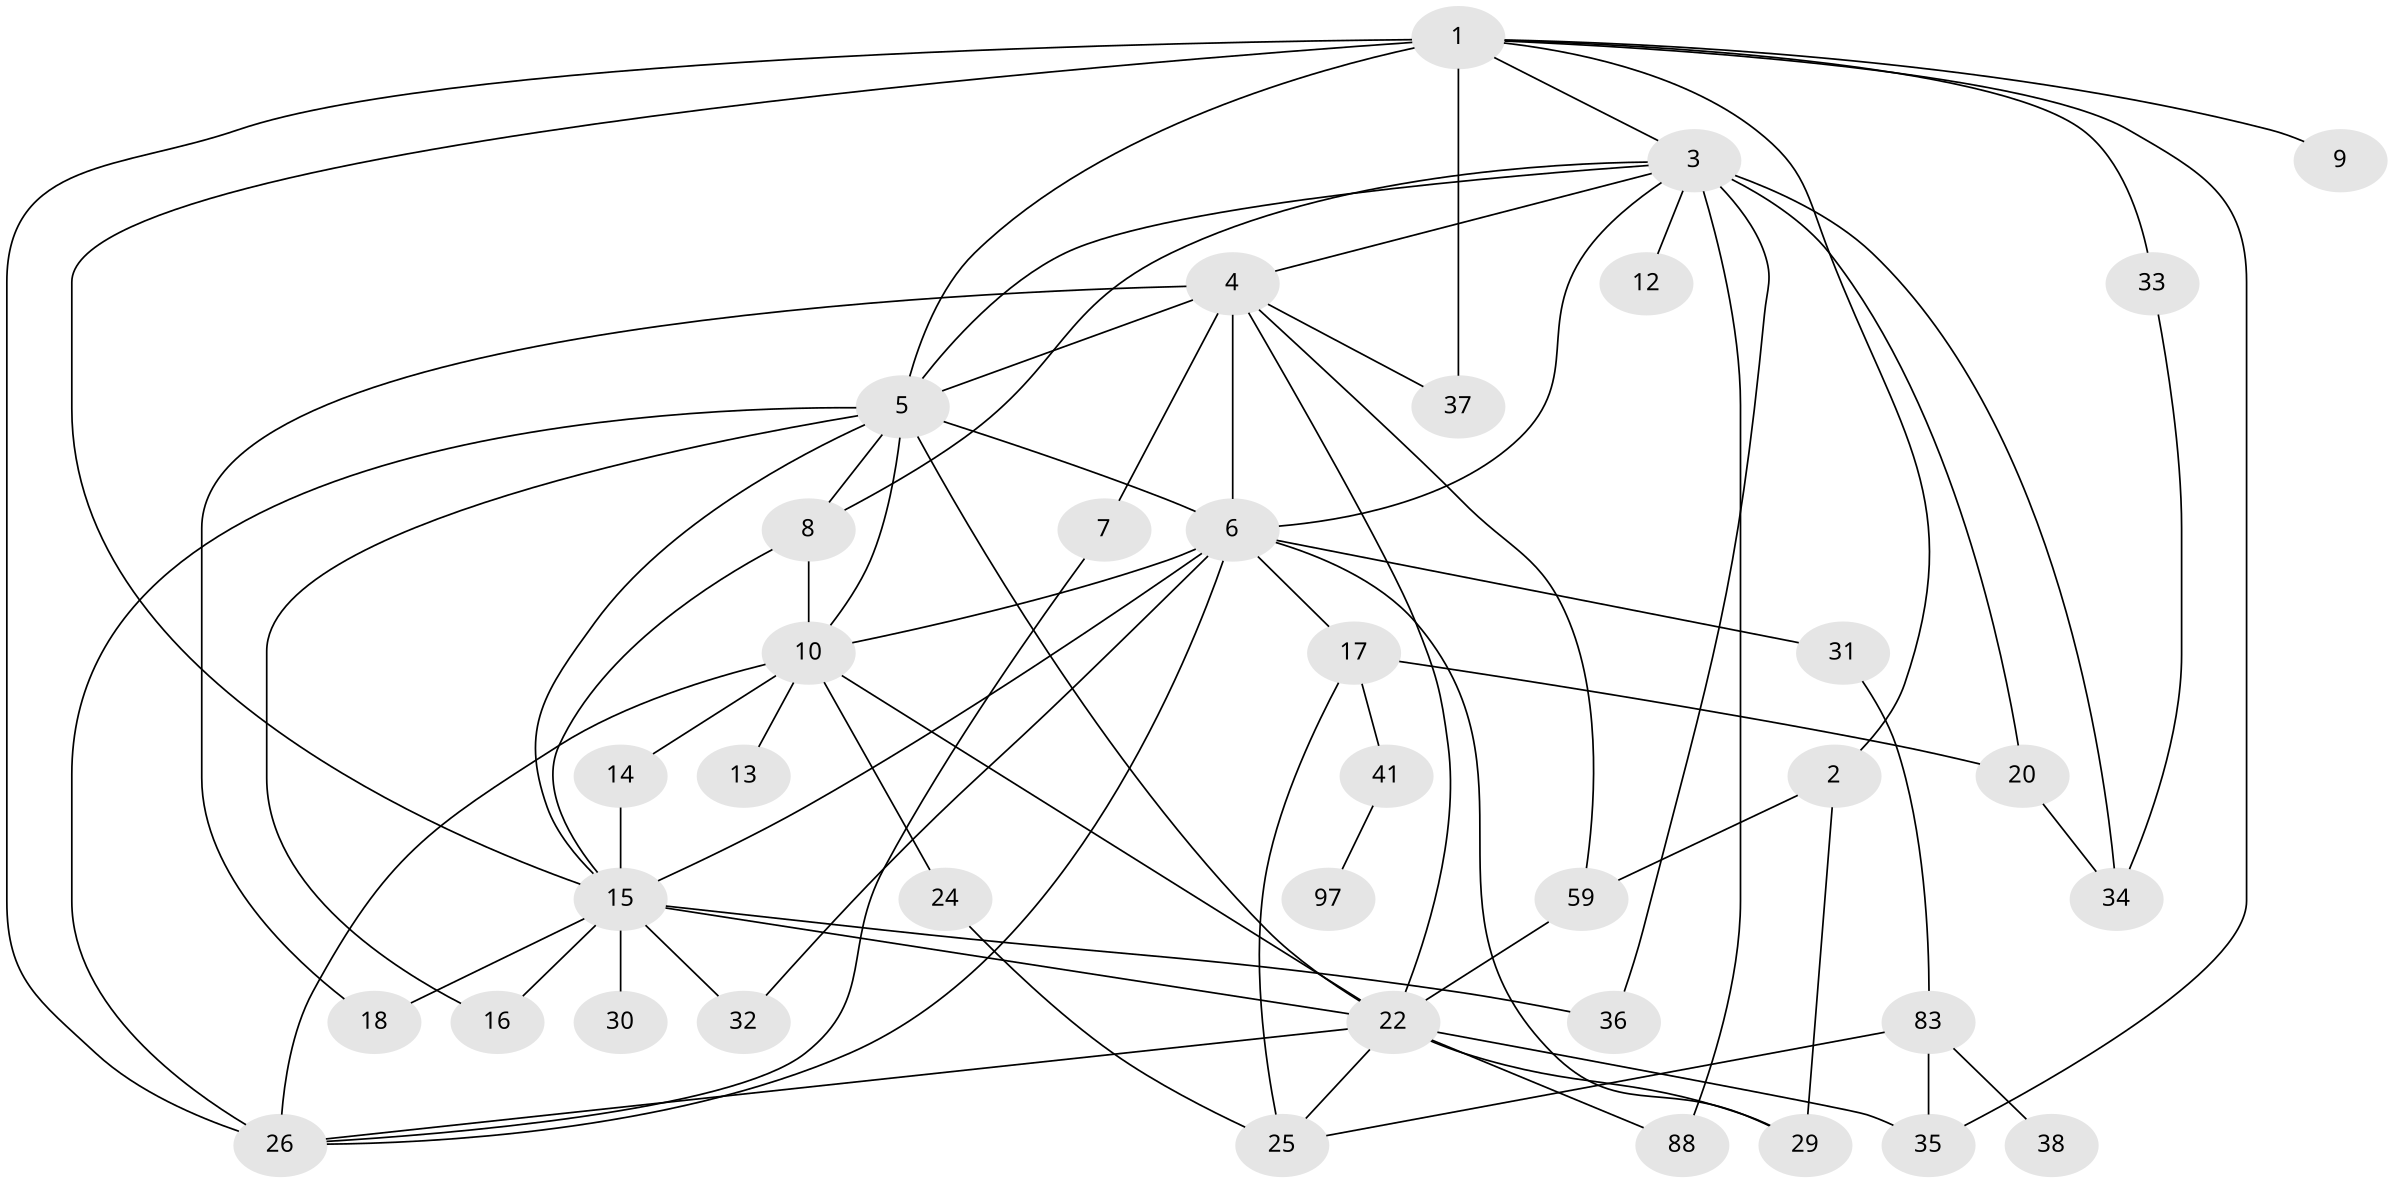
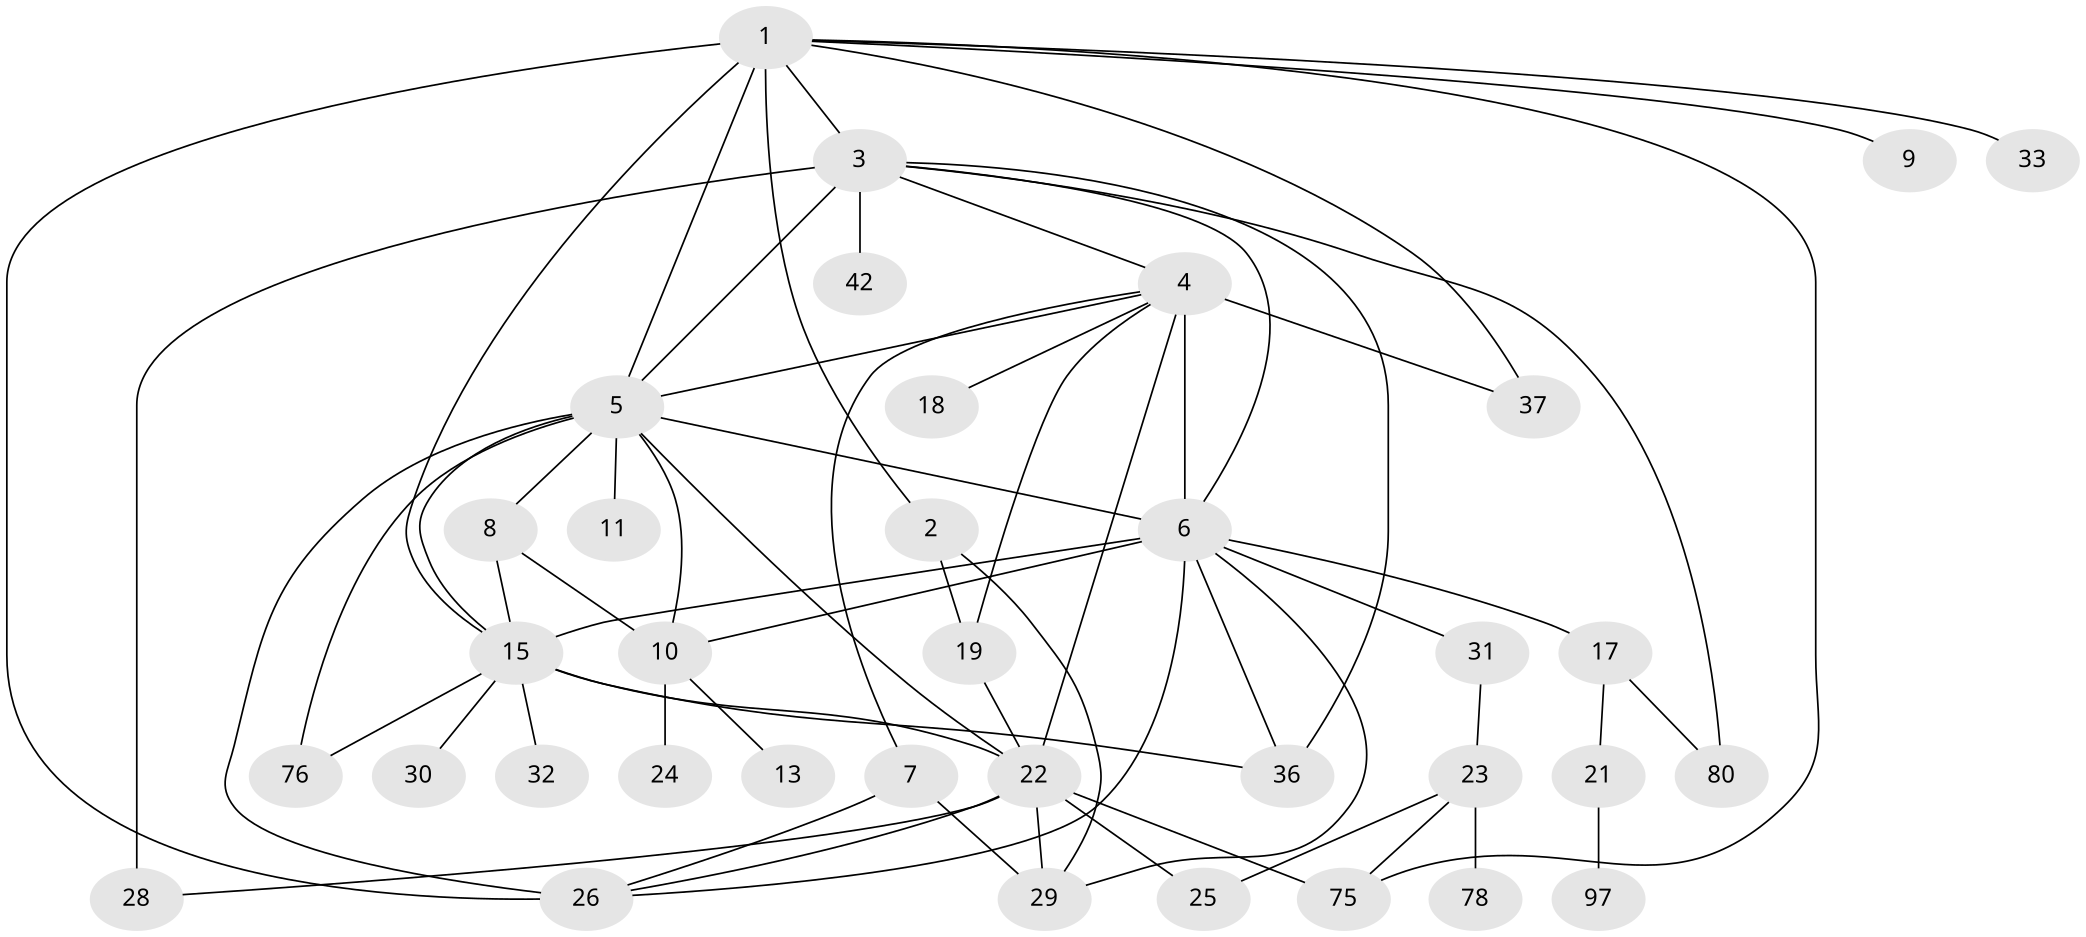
(1203, 240) -> none
(1646, 284) -> (860, 284)
none -> (614, 530)
(621, 776) -> none
(1387, 776) -> (1599, 776)
(2023, 776) -> (1722, 776)
(972, 783) -> (1236, 653)
(452, 818) -> none
none -> (978, 838)
(1101, 838) -> none
(1263, 892) -> none
(1581, 899) -> (969, 653)
(2117, 899) -> none
(498, 961) -> none
(498, 1022) -> (296, 776)
(1929, 1022) -> (1475, 776)
(1097, 1041) -> none
(1682, 1146) -> (137, 899)
(1929, 1146) -> (1344, 899)
(2052, 1146) -> (1475, 899)
